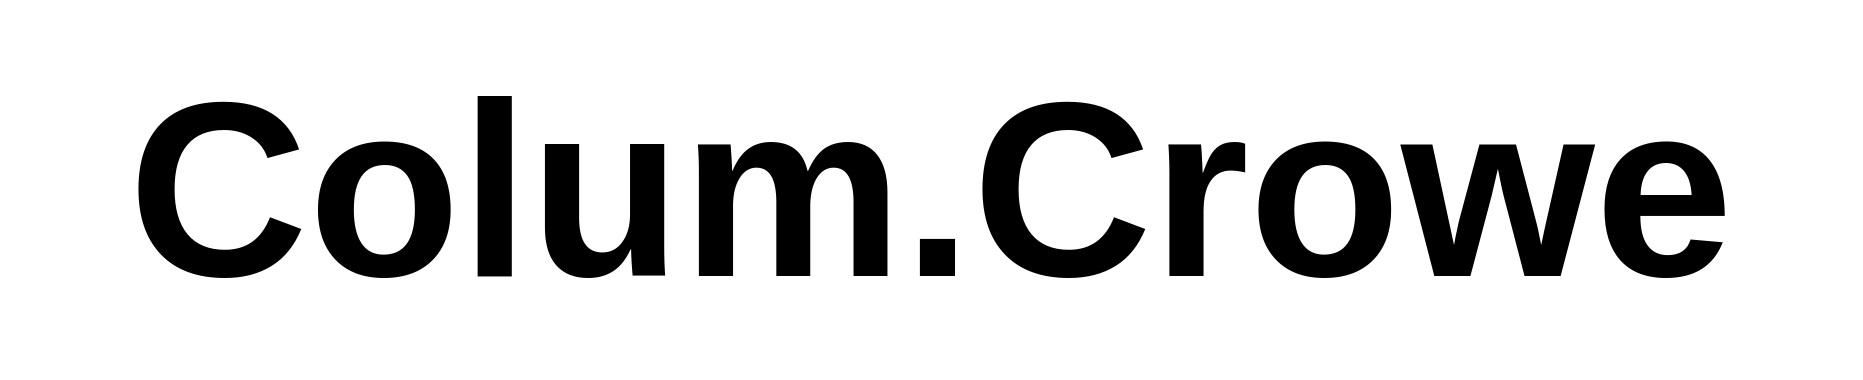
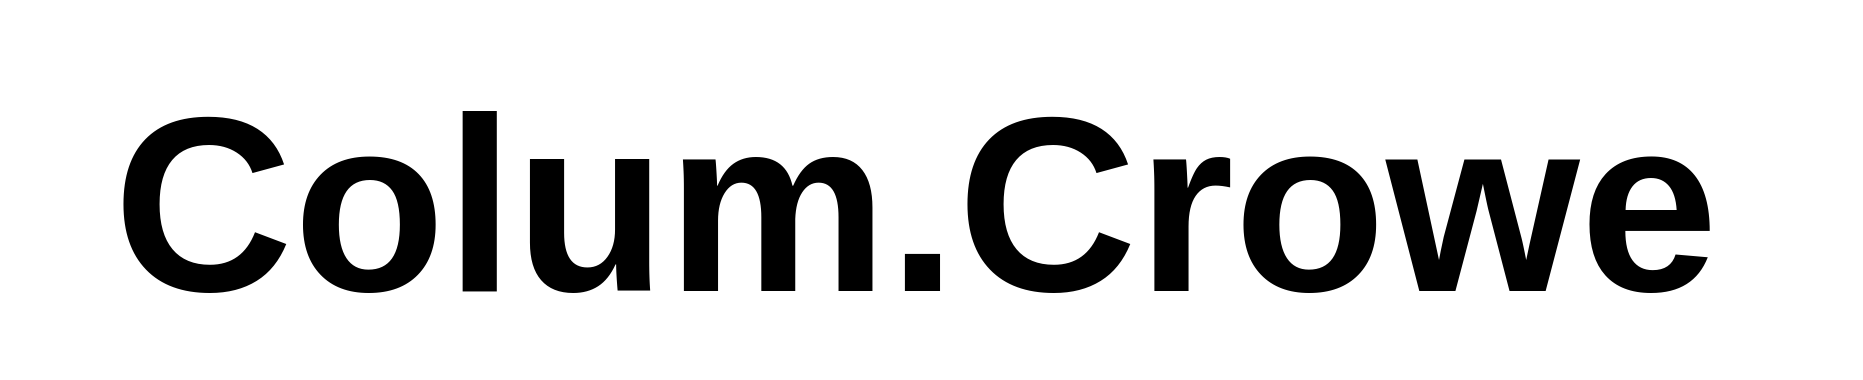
(931, 189) -> (916, 204)
